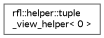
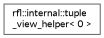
(52, 19) -> (52, 19)
